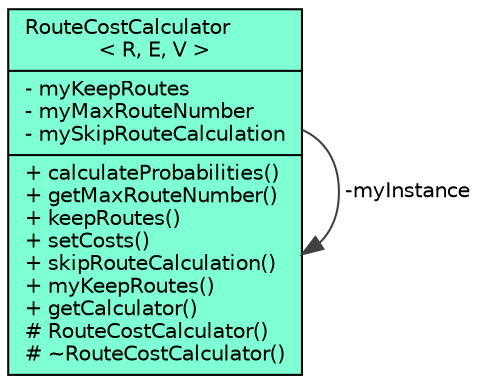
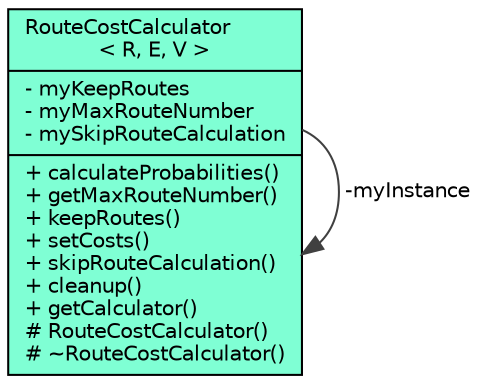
(120, 287) -> (84, 287)
